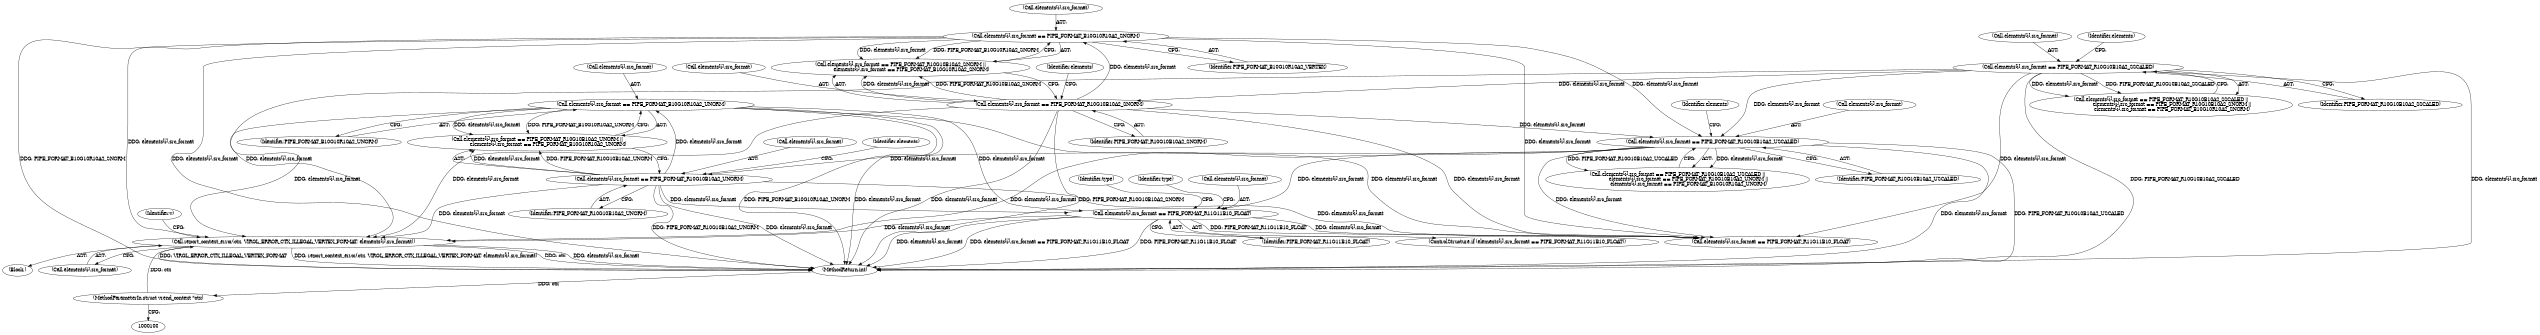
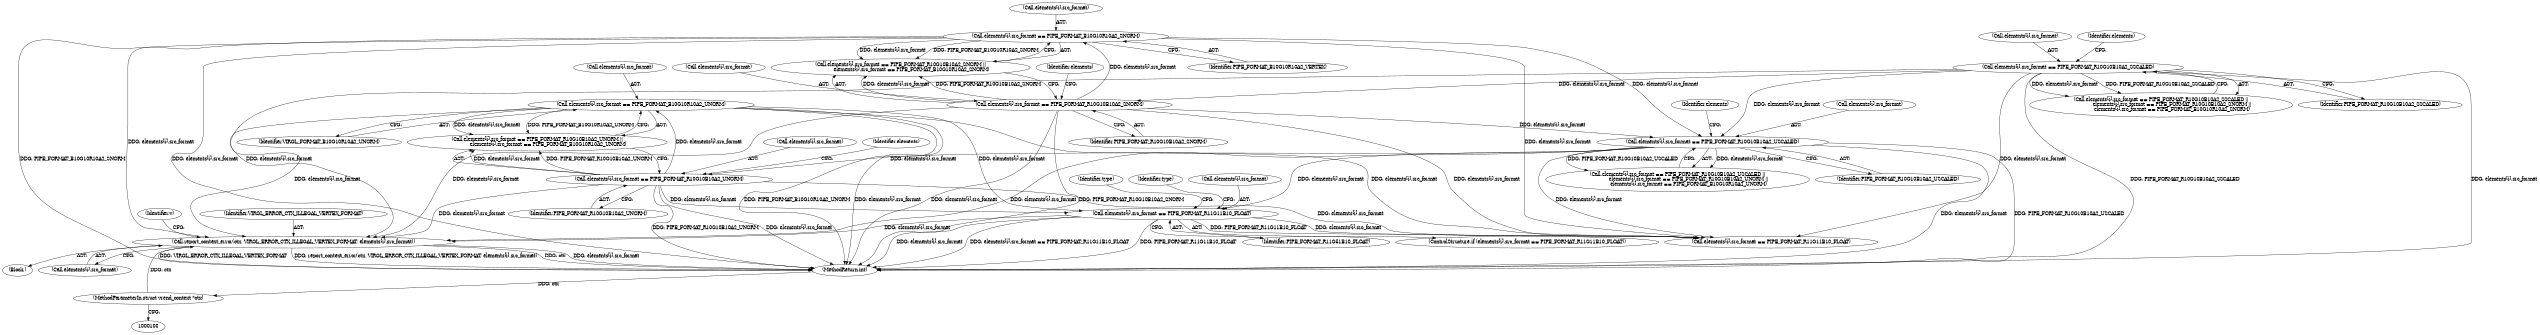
(319, 142) -> (319, 142)
none -> (294, 214)
(1316, 242) -> (1316, 242)
